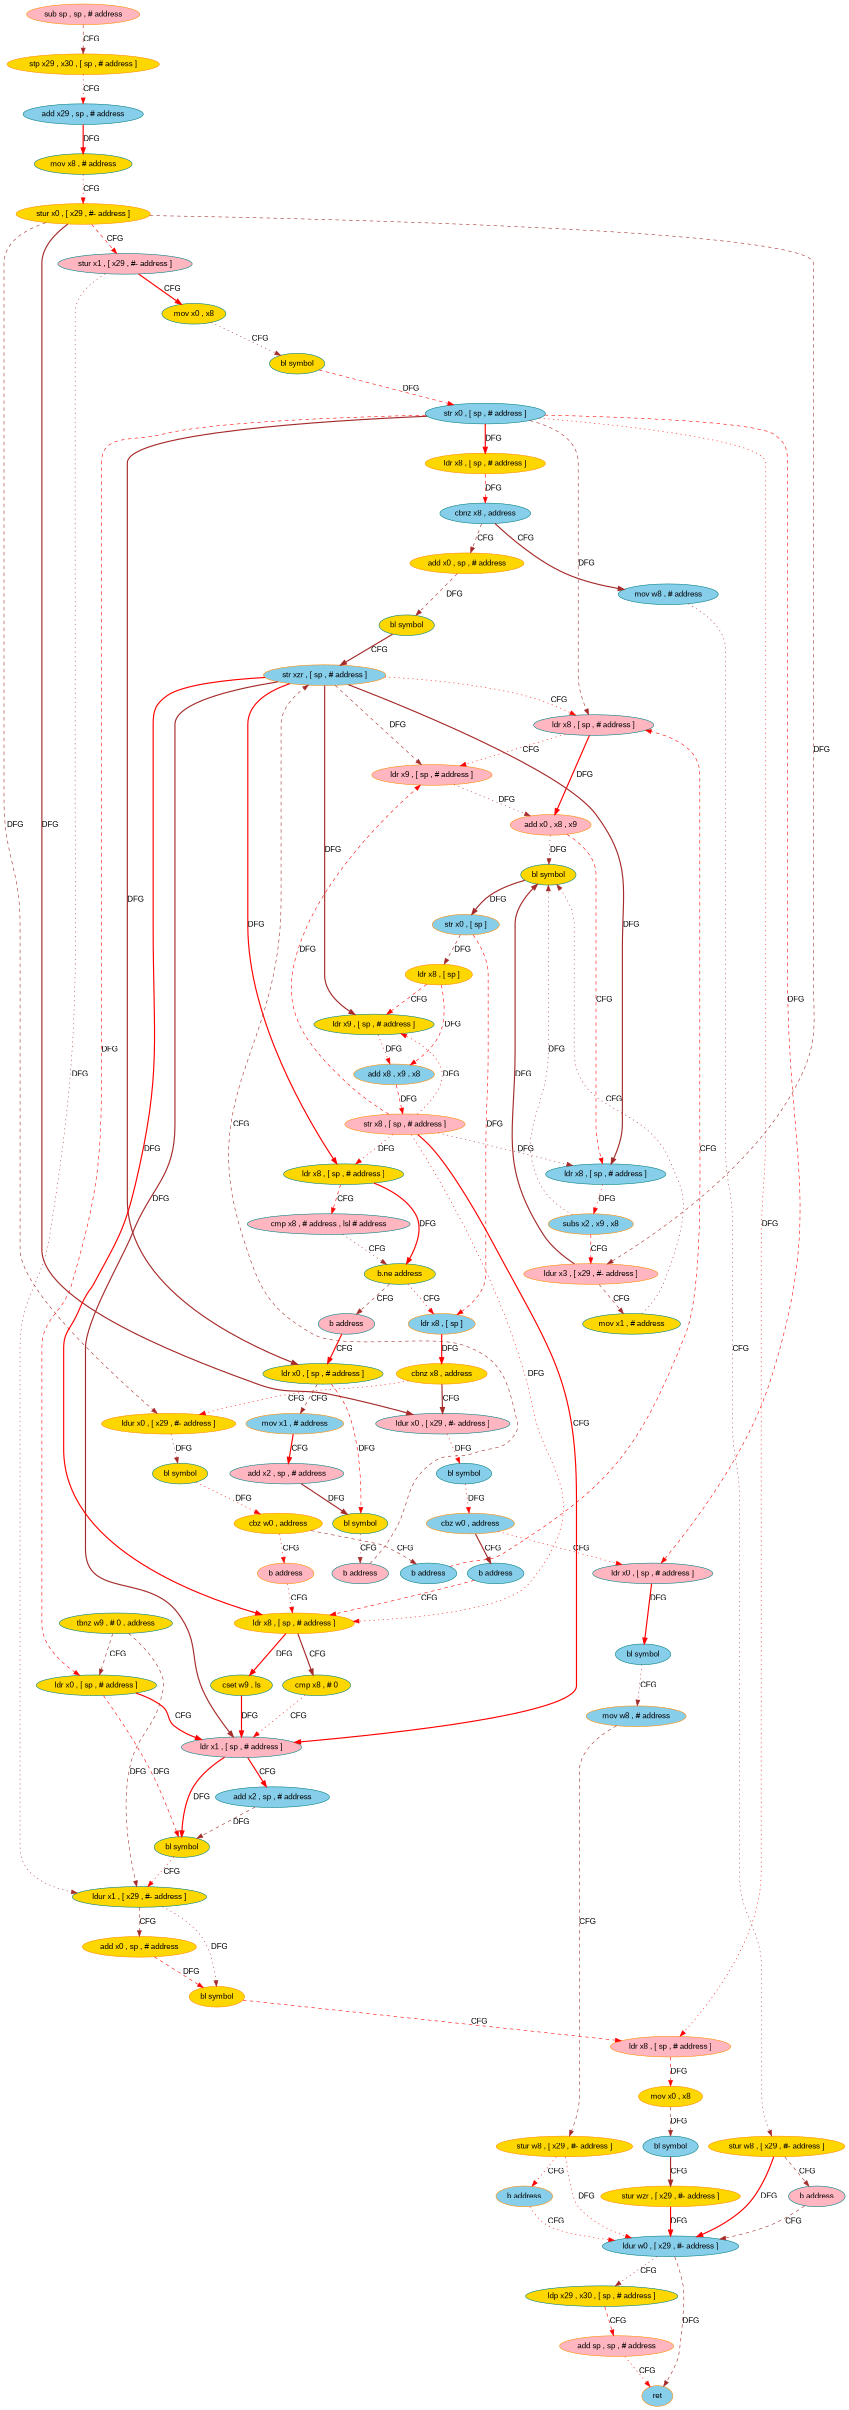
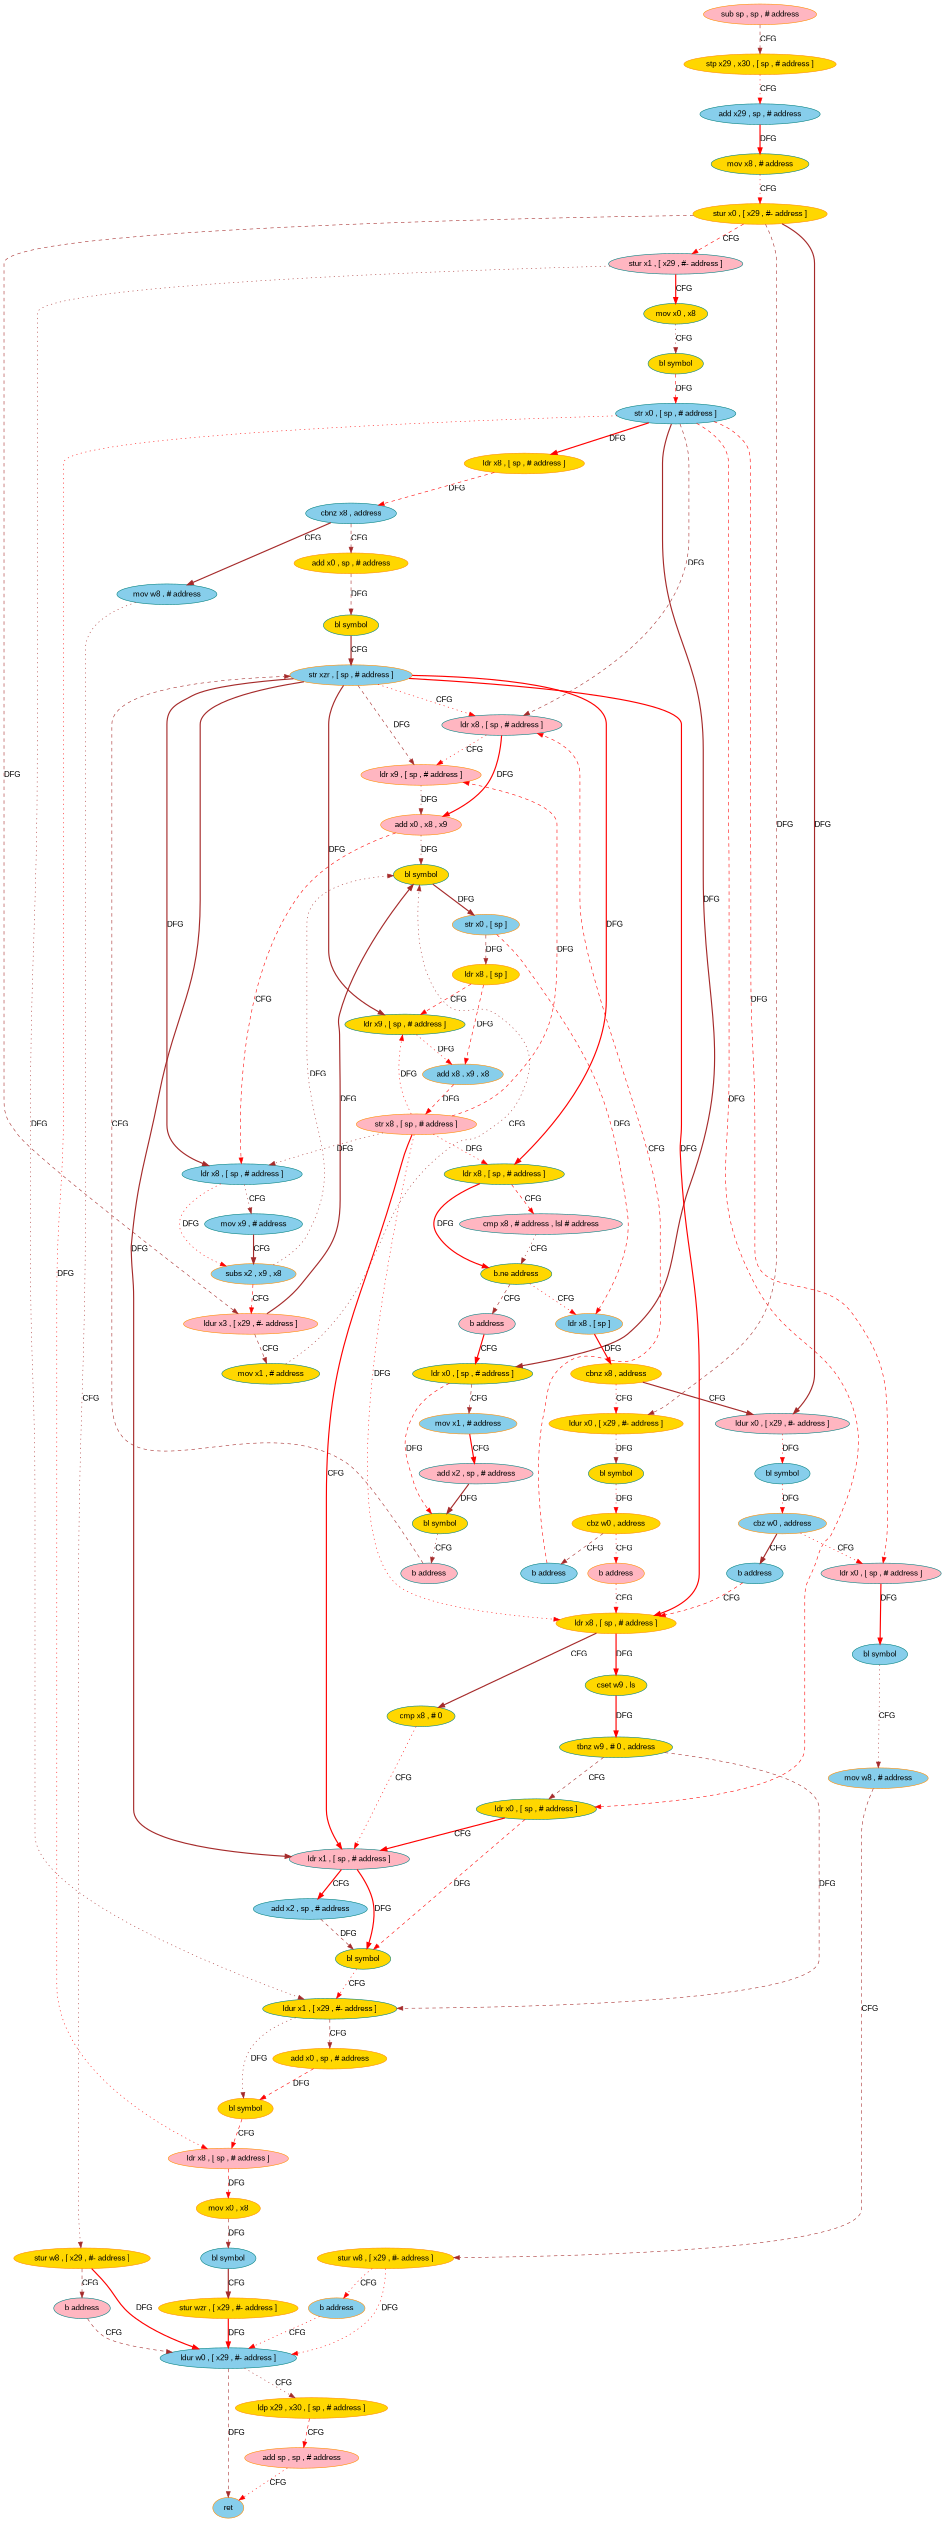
none -> (254, 1224)
(241, 1713) -> (616, 1713)
(602, 2296) -> (311, 2408)
